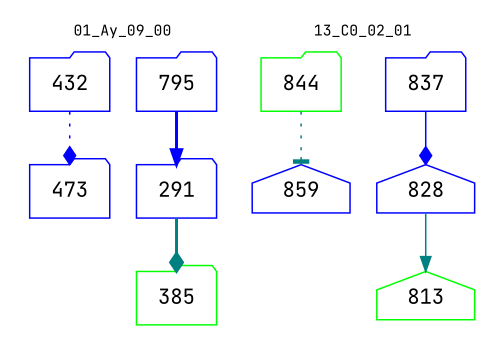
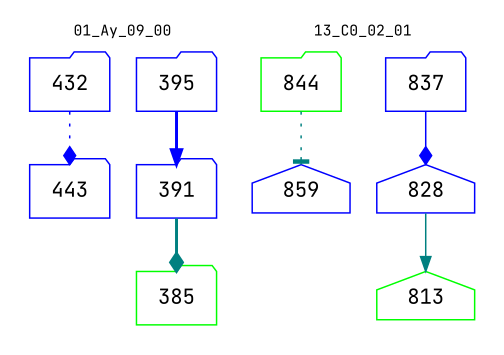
(177, 85) -> (177, 85)
(70, 191) -> (70, 191)
(177, 191) -> (177, 191)
